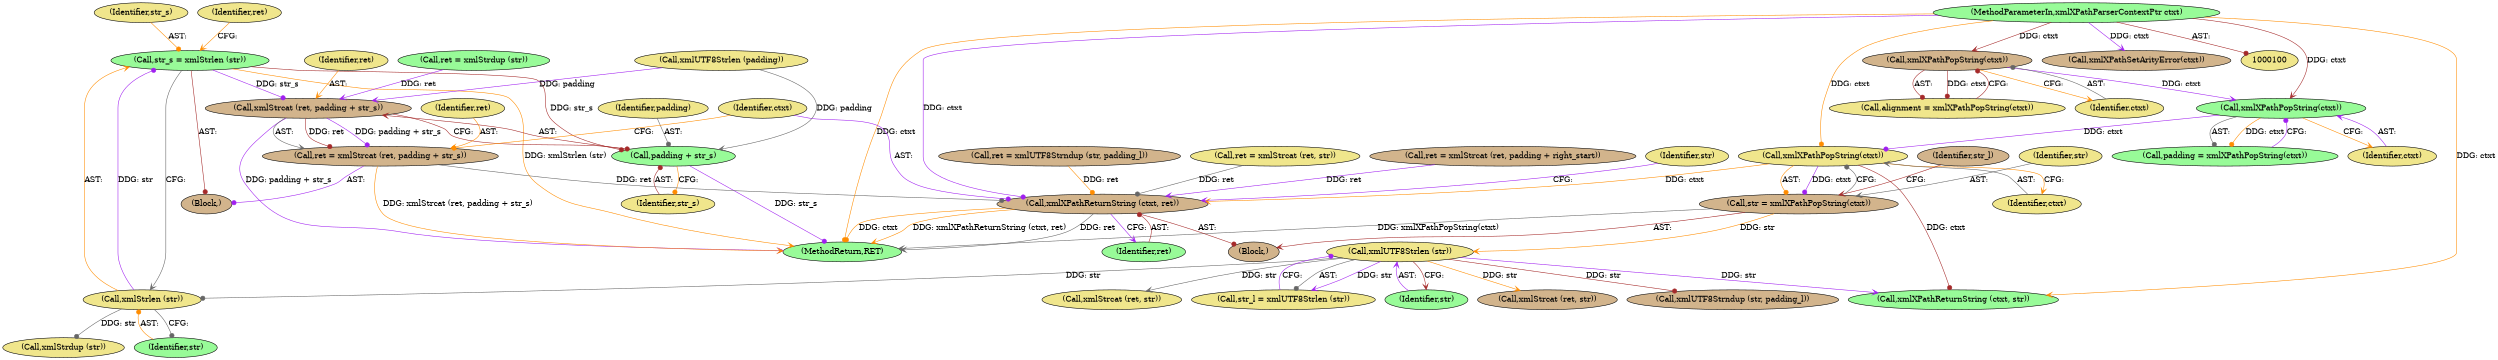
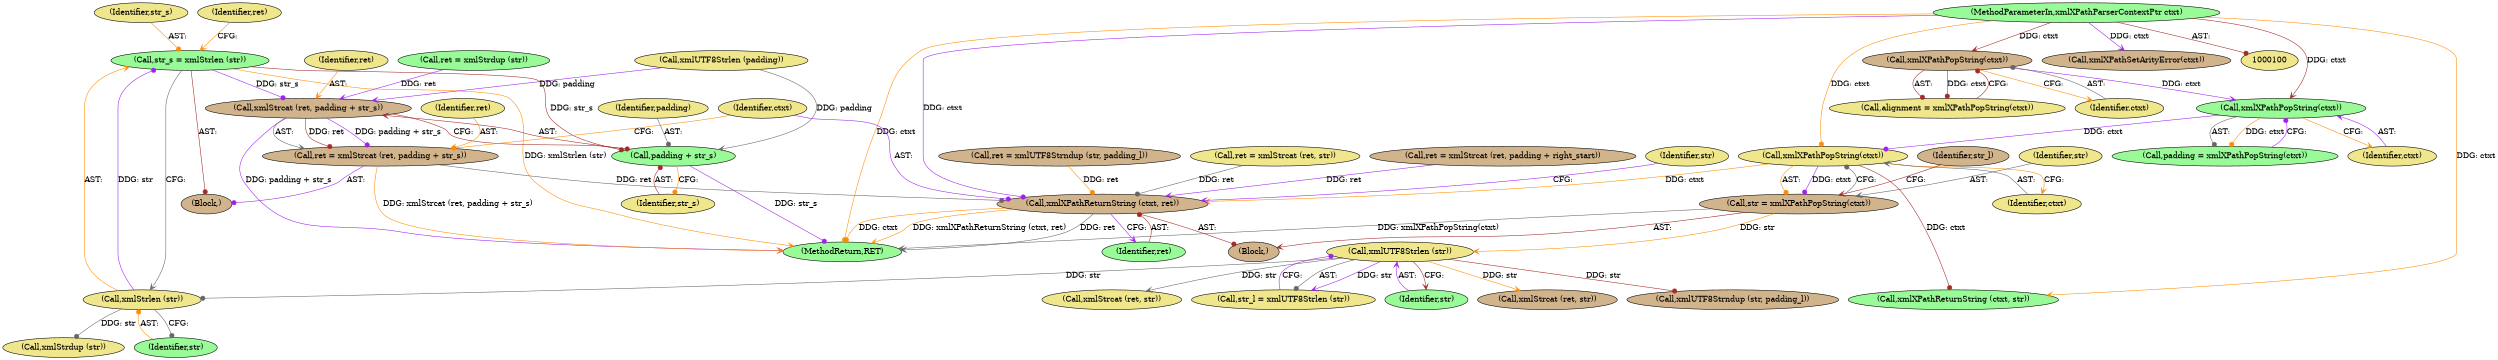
(1667, 275) -> none
